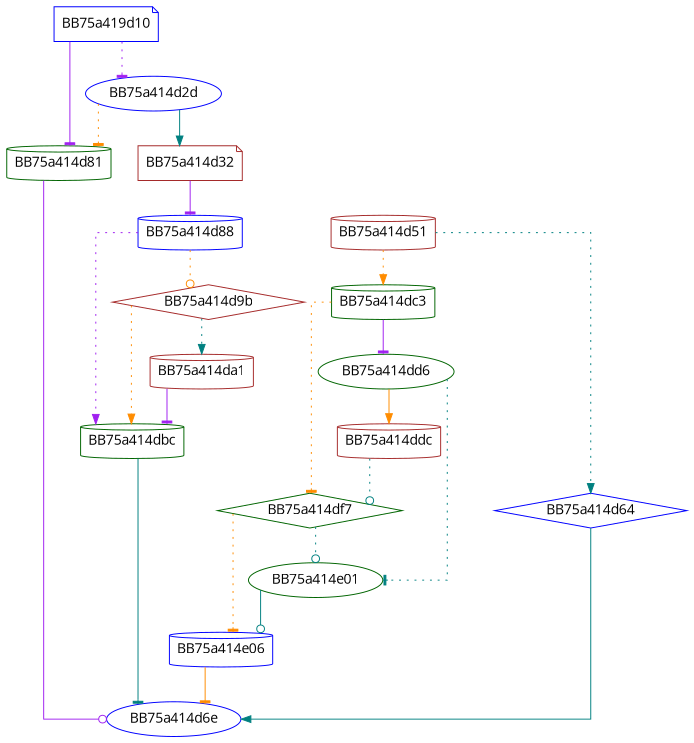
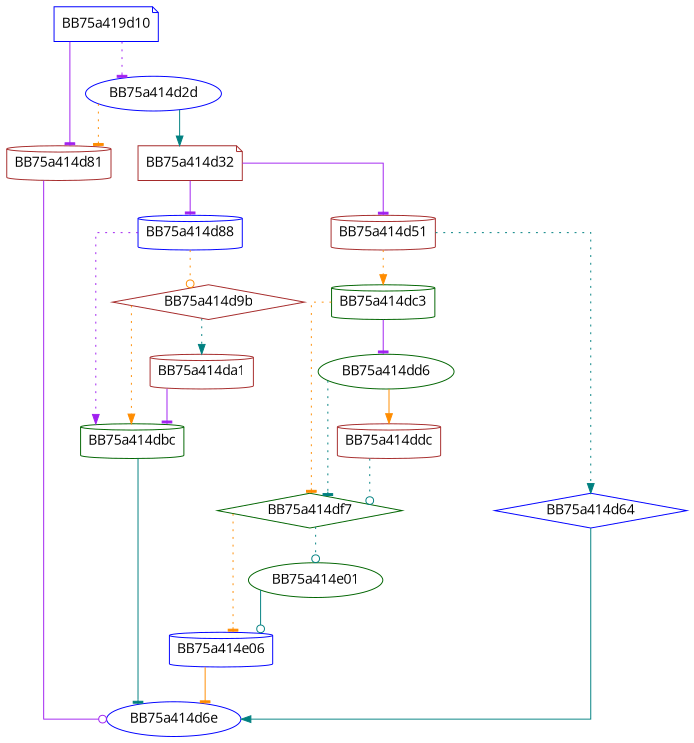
(59, 163) -> (59, 163)
none -> (336, 163)
(447, 509) -> (328, 436)
